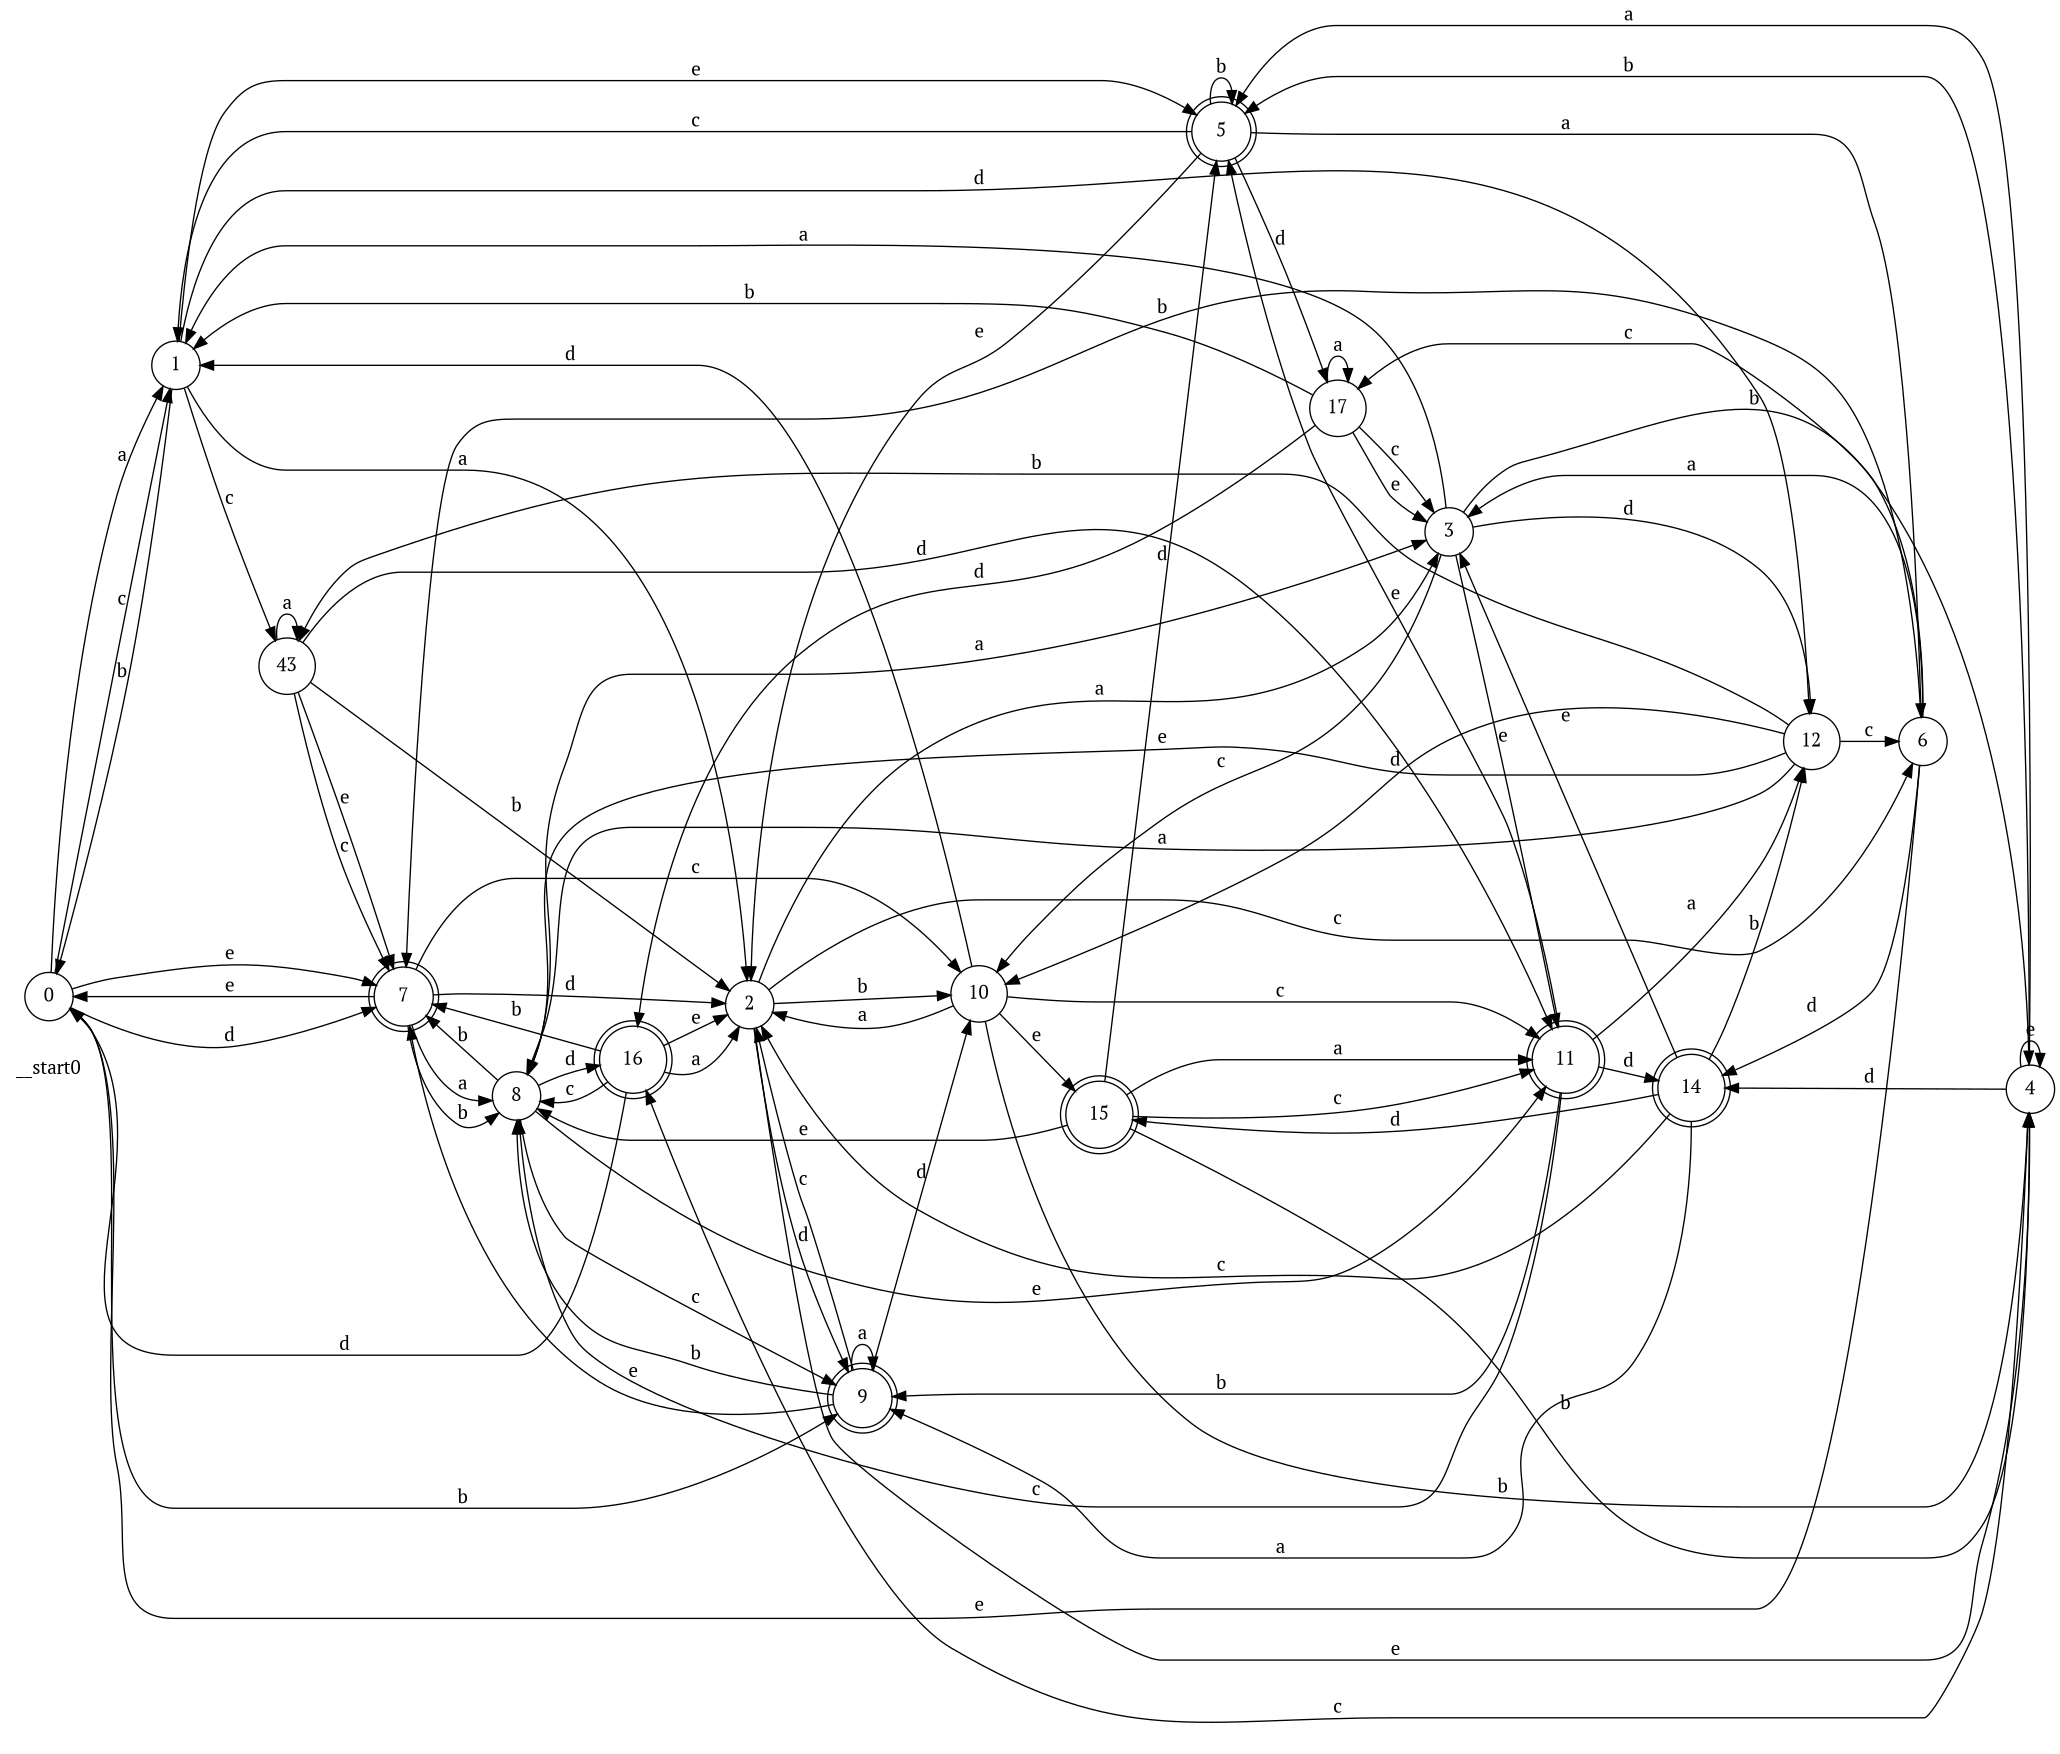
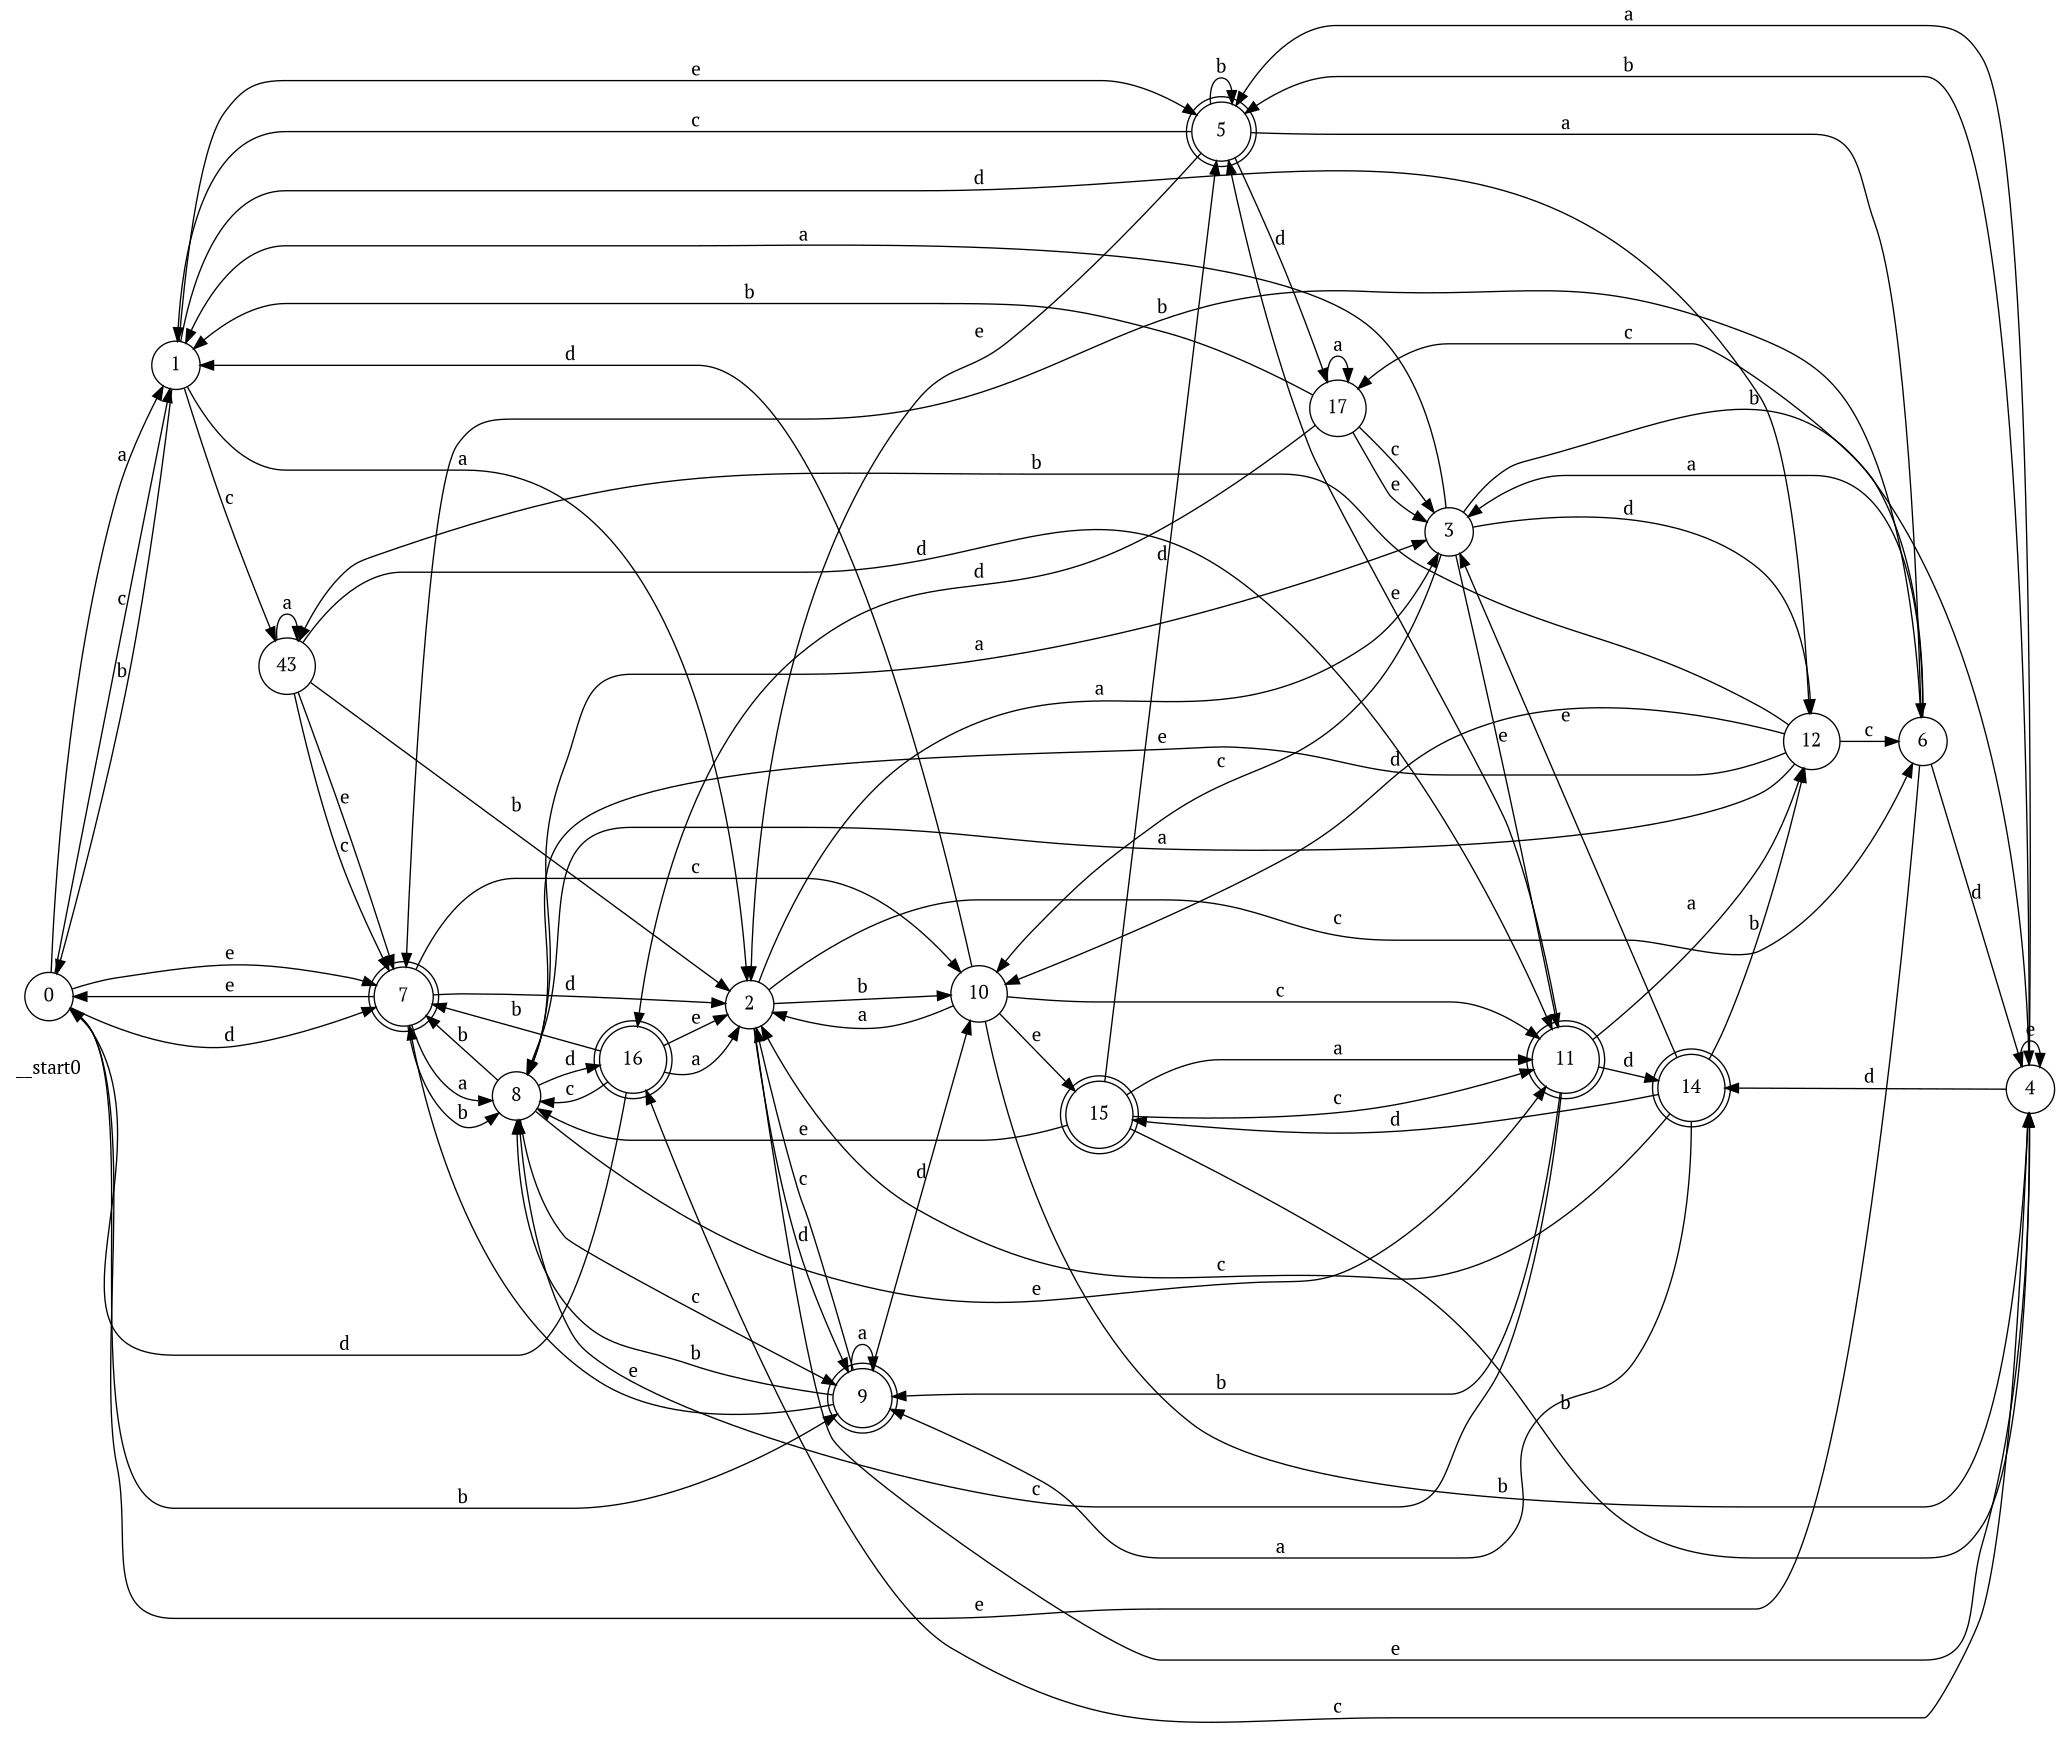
(1888, 958) -> (1975, 909)
